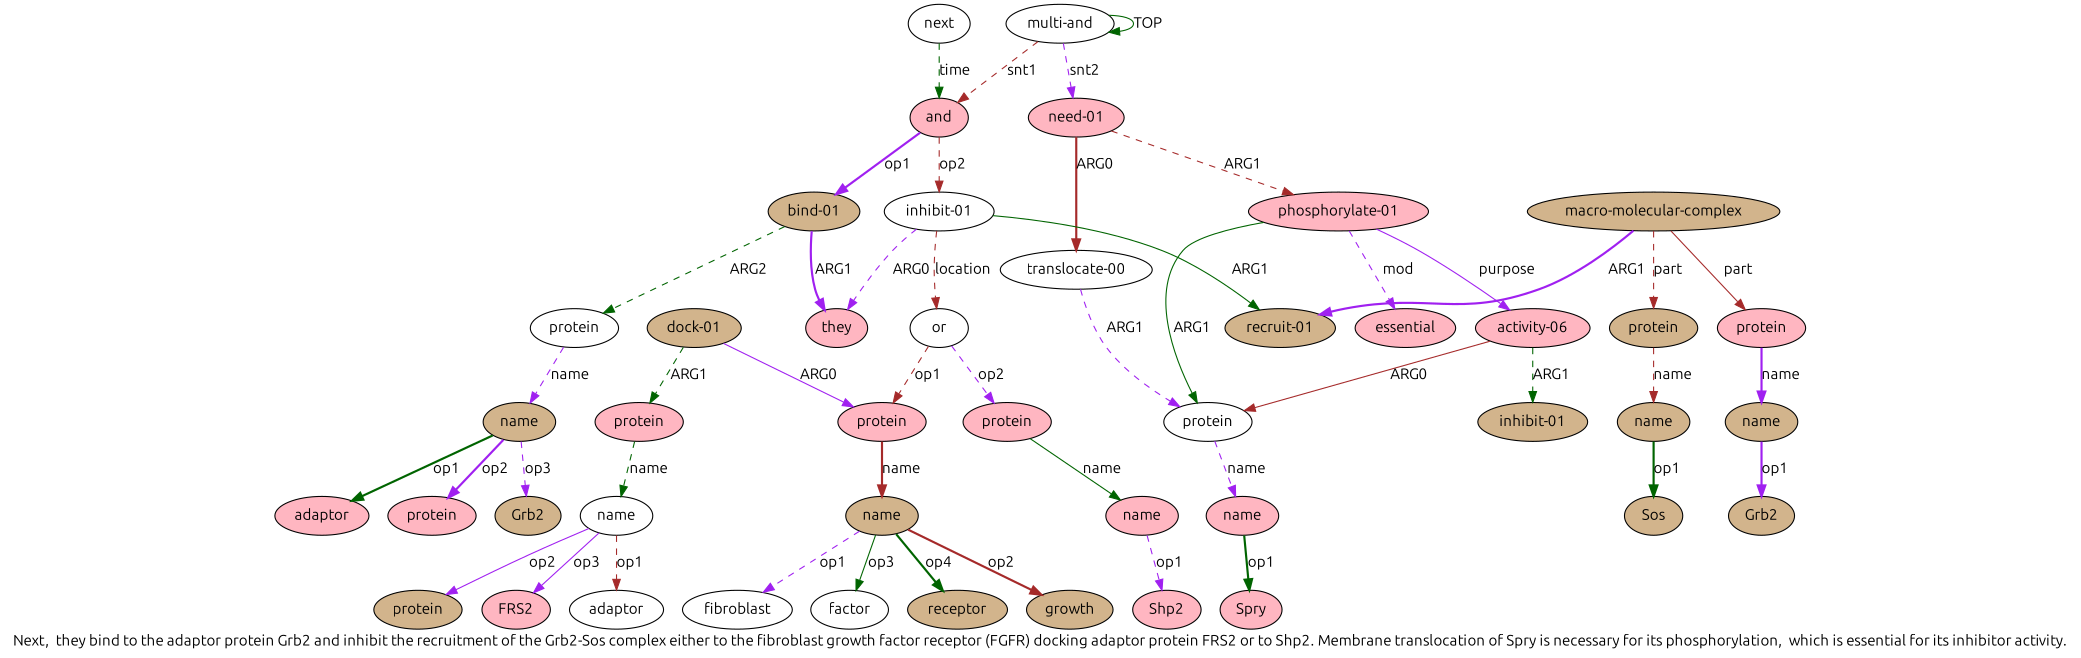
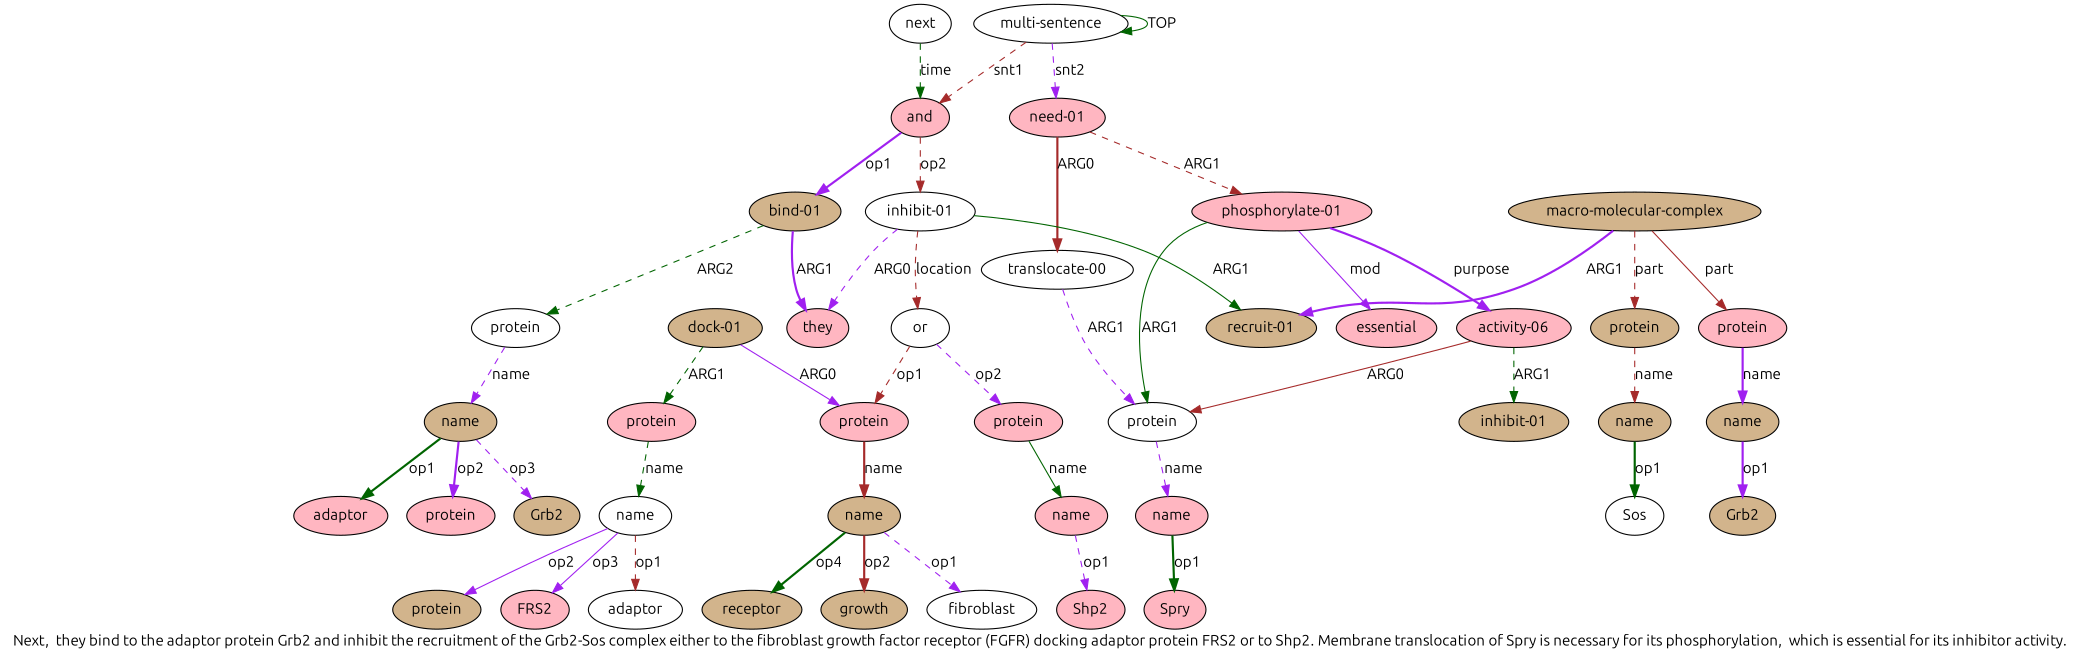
(1060, 24) -> (1051, 24)
(1440, 263) -> (1407, 261)
(1369, 265) -> (1331, 266)
(1654, 516) -> (1635, 516)
(850, 610) -> none
